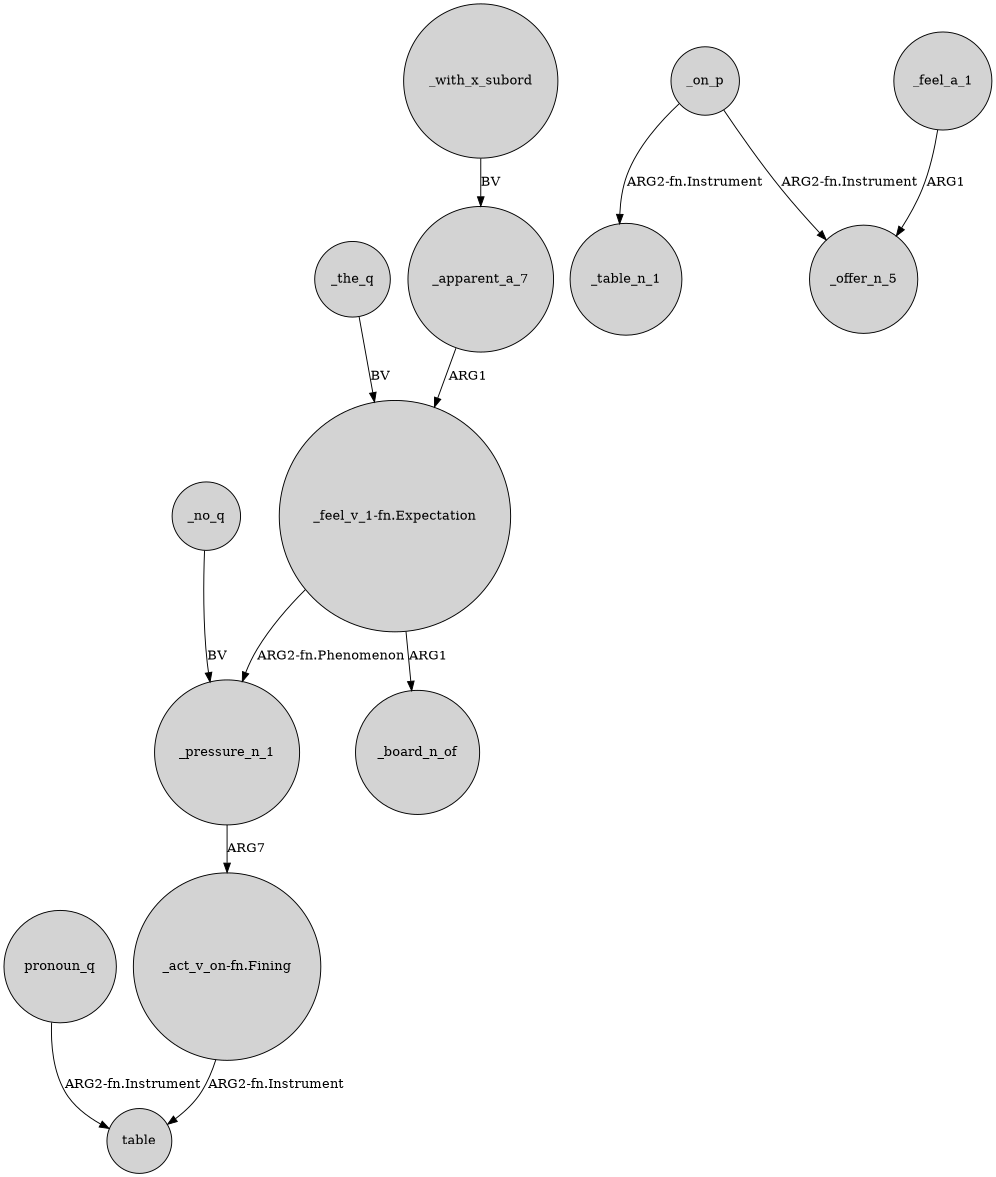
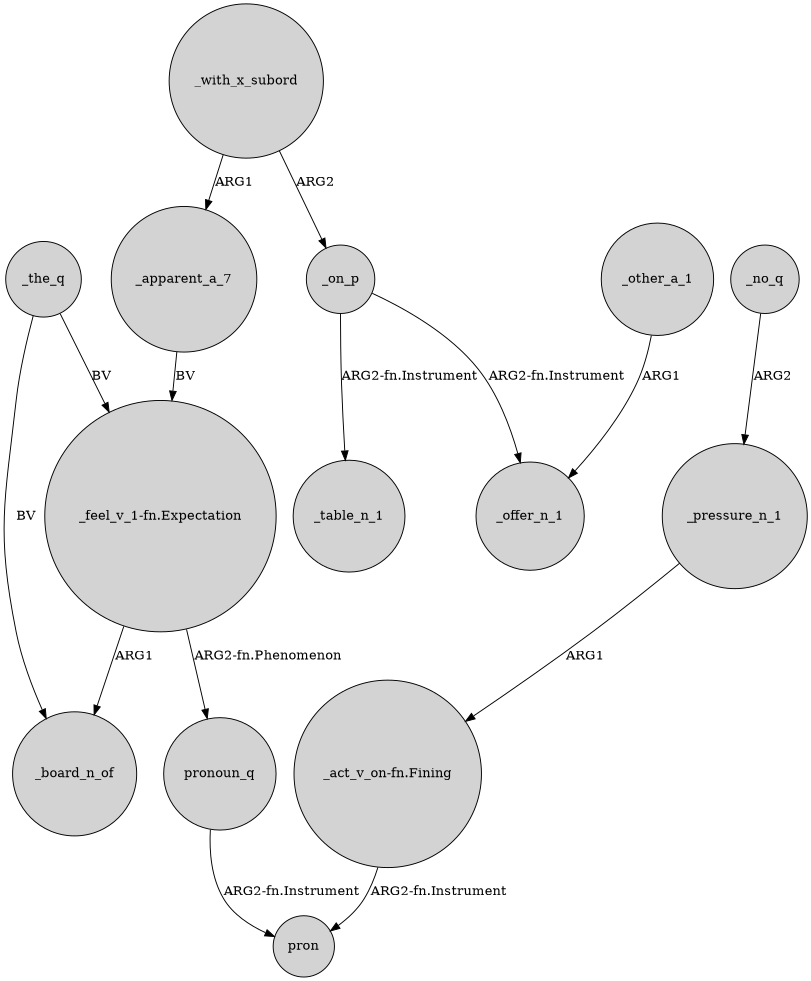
(943, 81) -> (657, 279)
(491, 182) -> (234, 182)
none -> (301, 195)
(864, 279) -> (530, 516)
(468, 376) -> (185, 376)
none -> (4, 514)
(271, 628) -> (196, 669)
(217, 656) -> (773, 376)
(246, 849) -> (585, 656)
(139, 1141) -> (304, 946)
